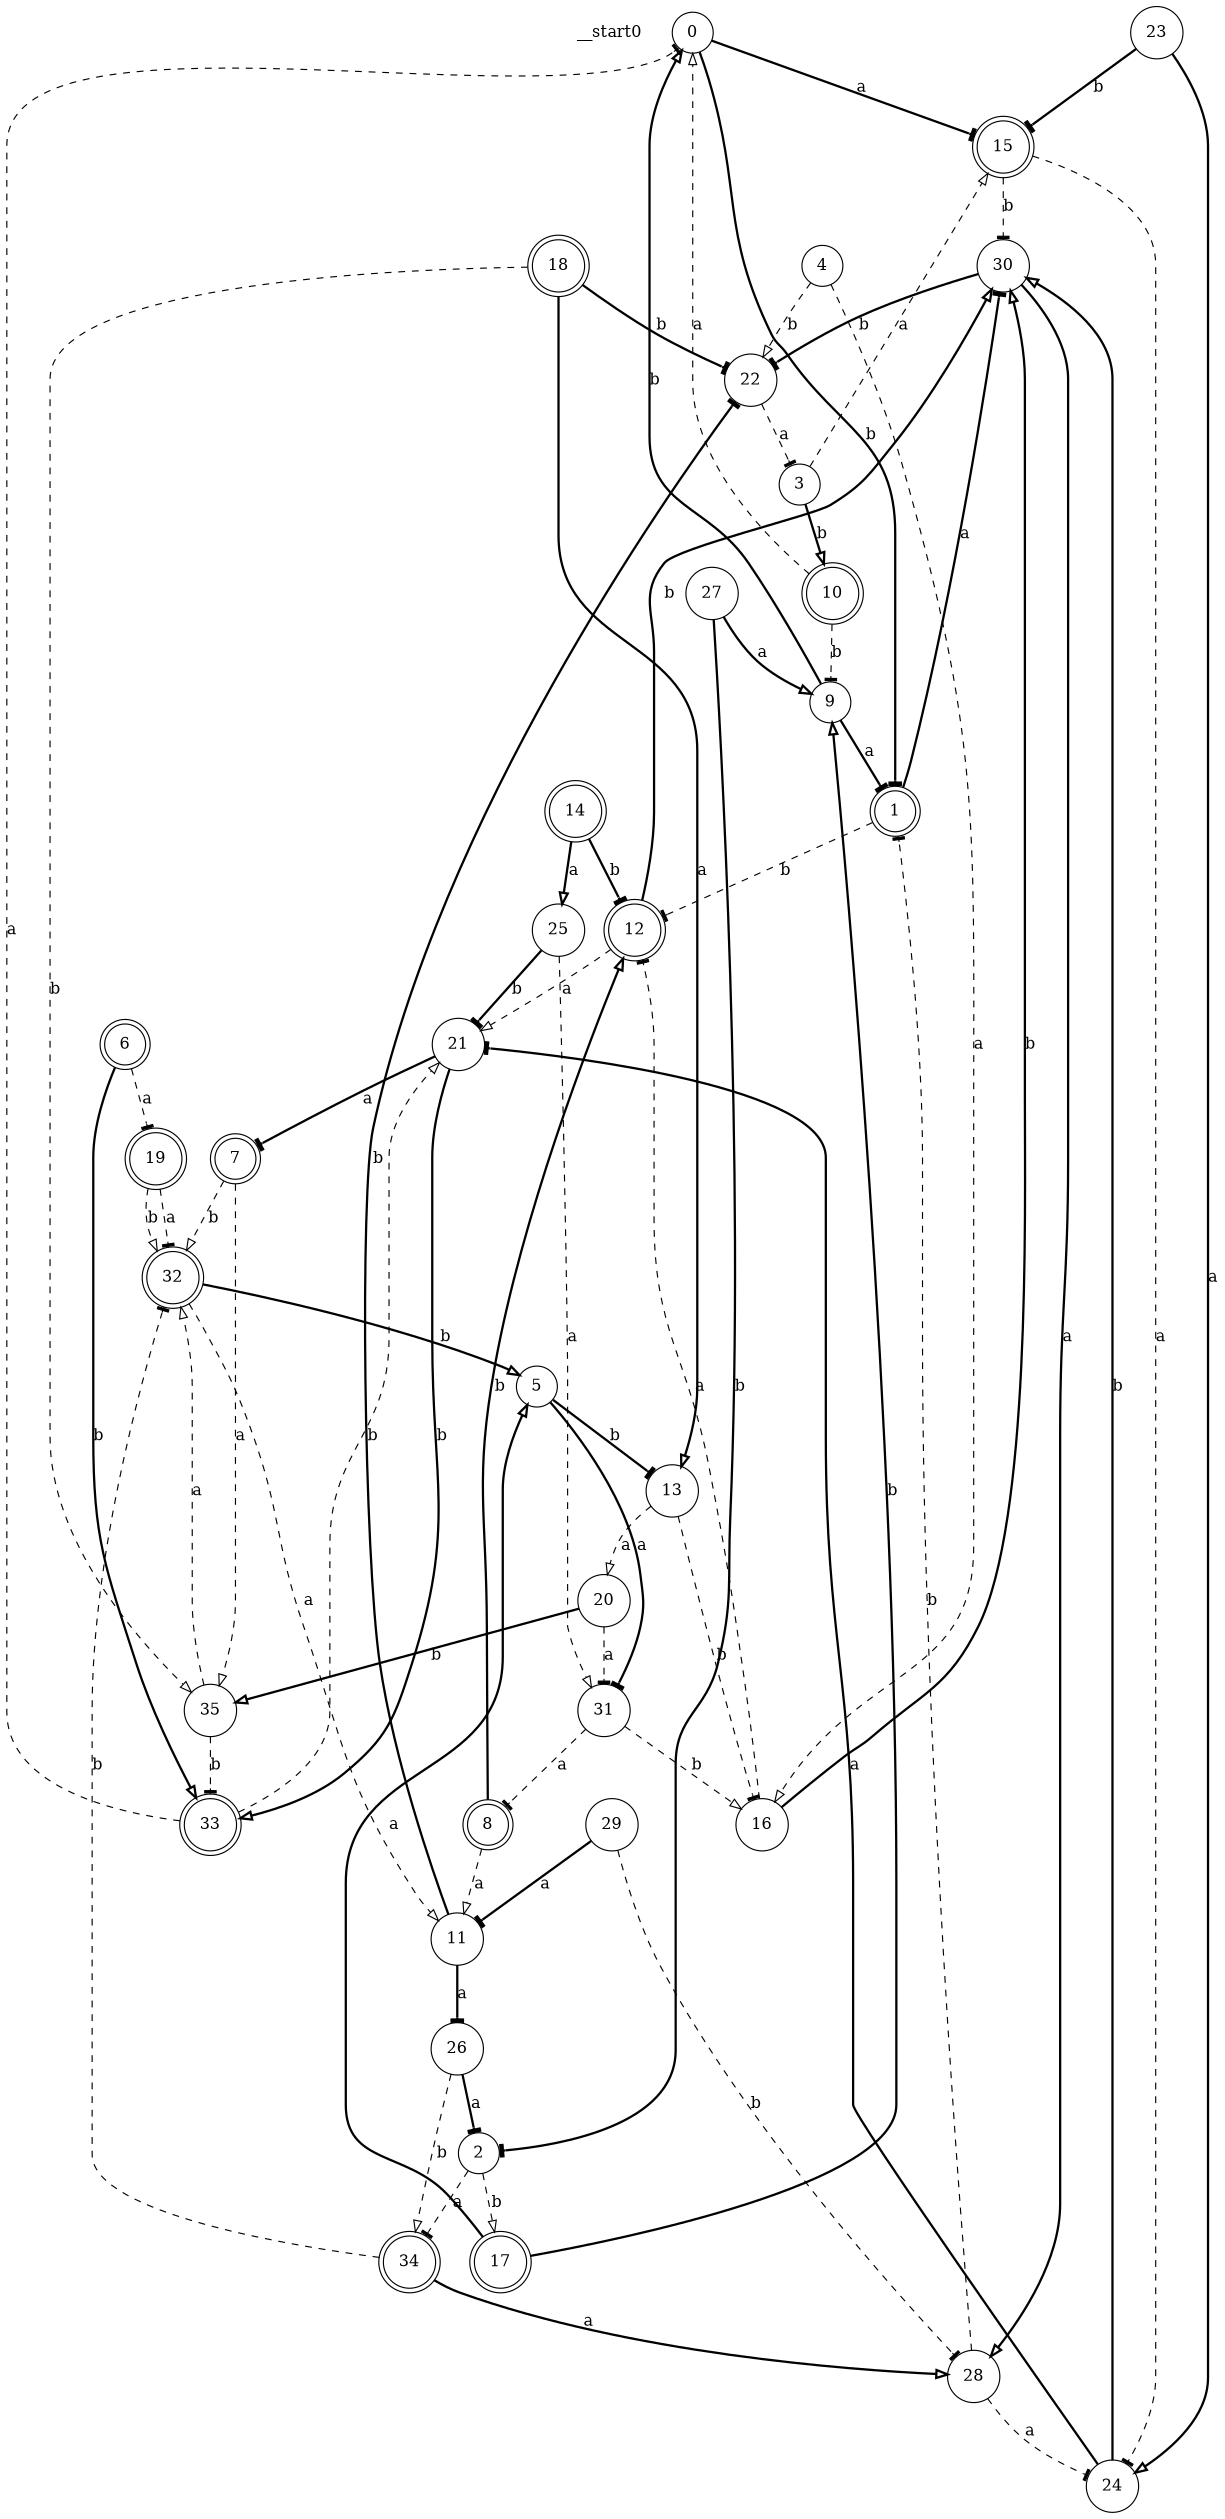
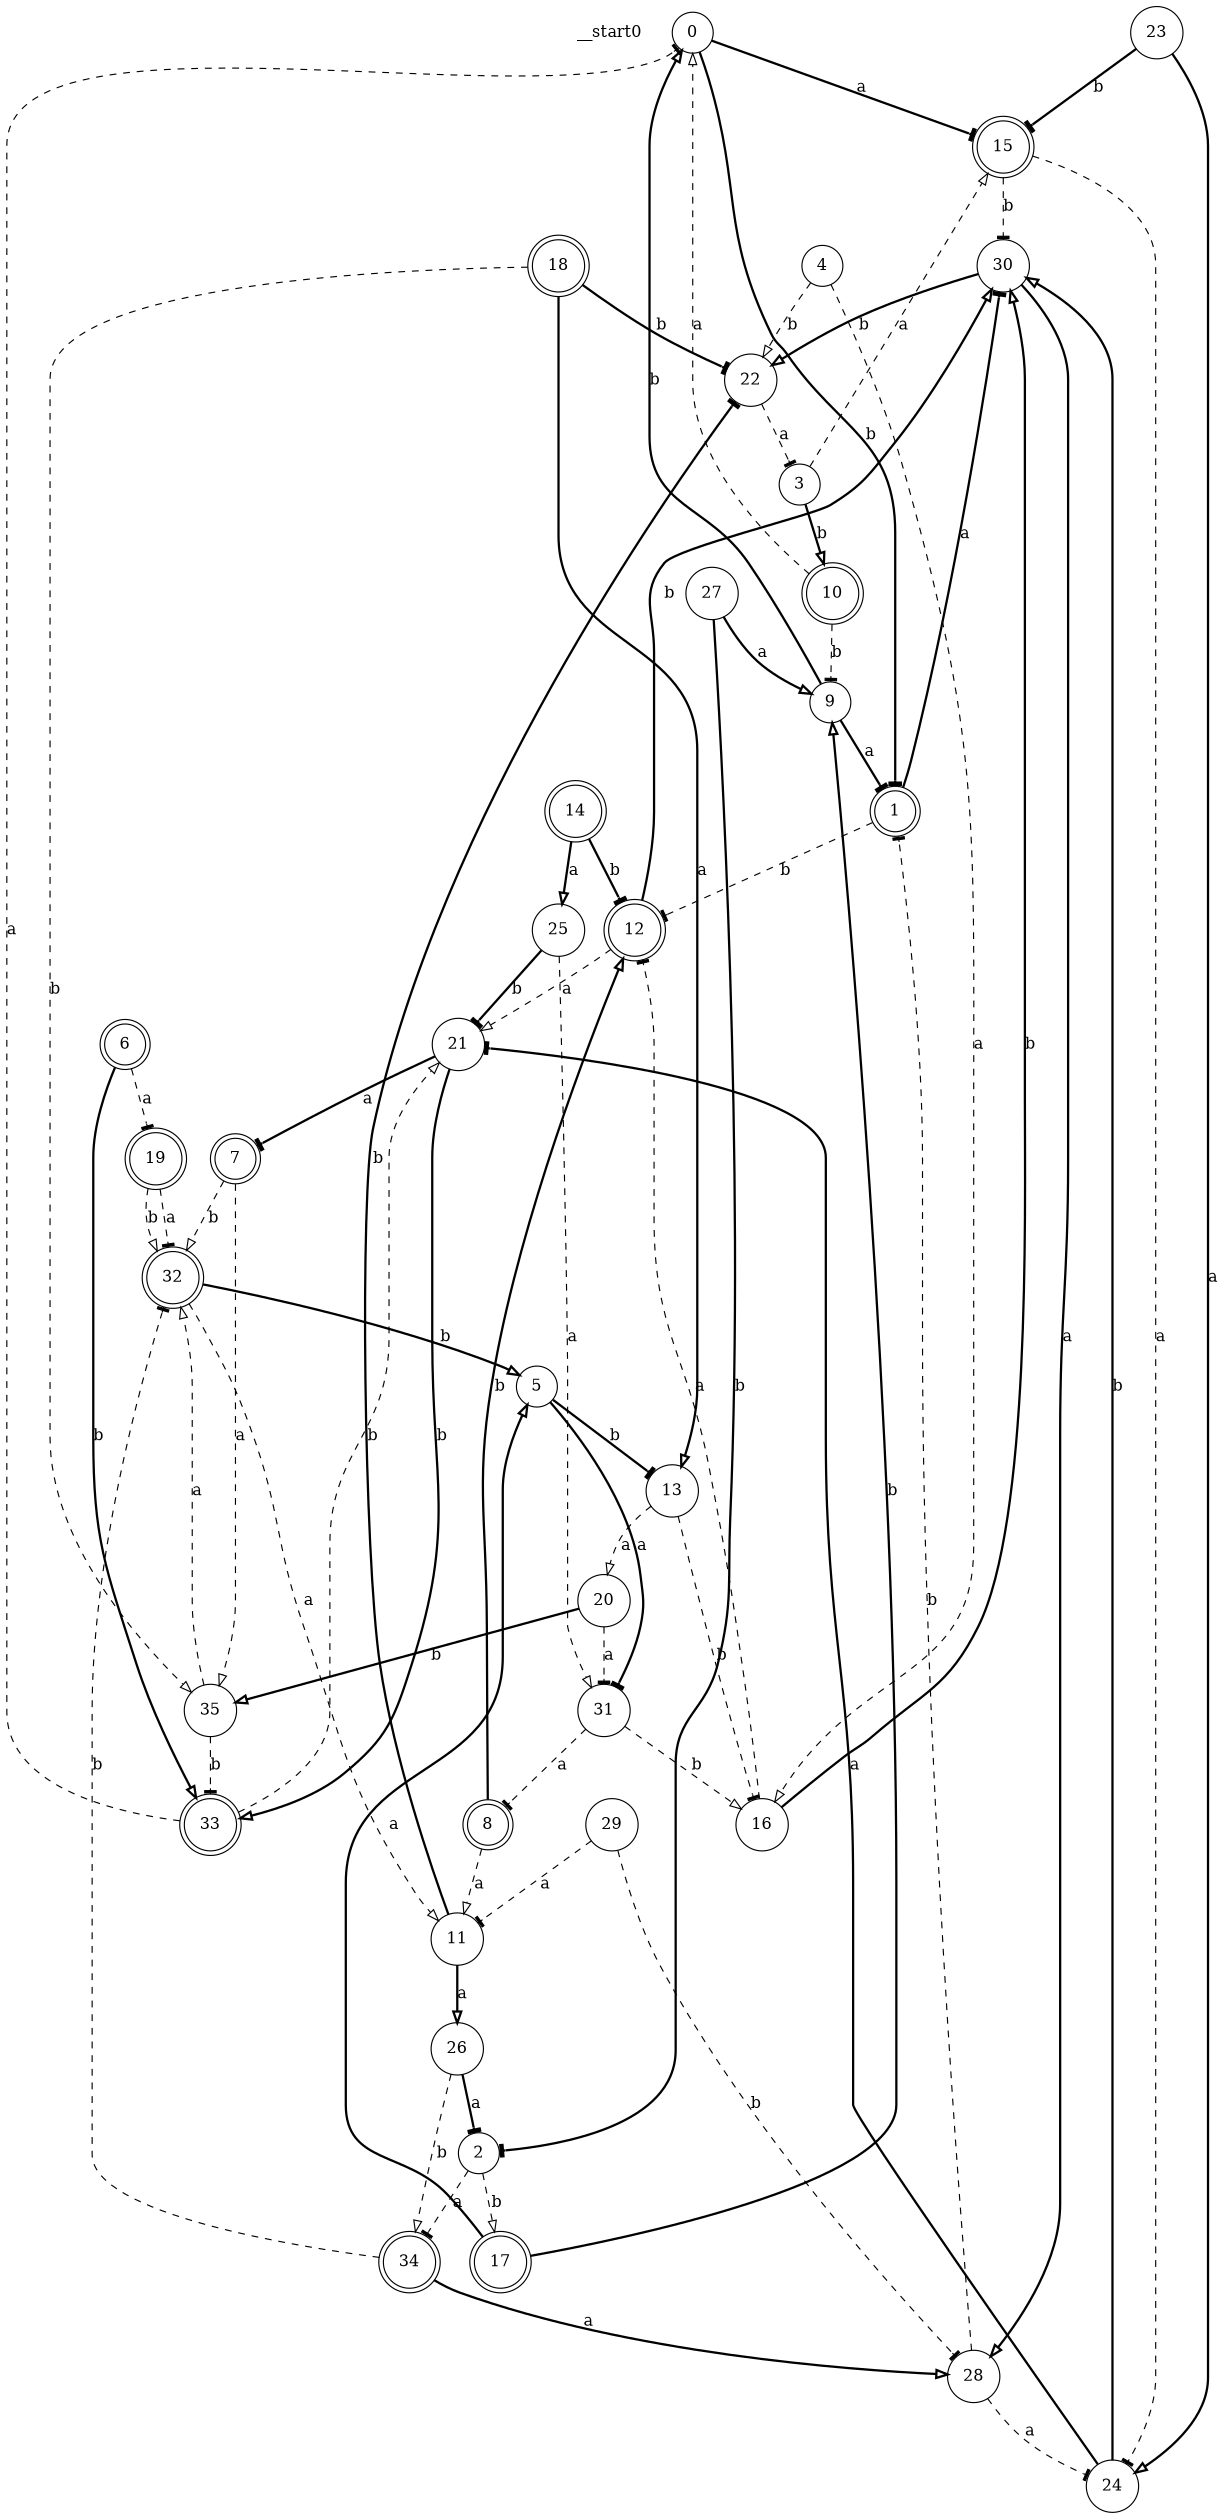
(874, 310) -> (877, 309)
(537, 1880) -> (537, 1880)
(457, 1991) -> (457, 1988)
